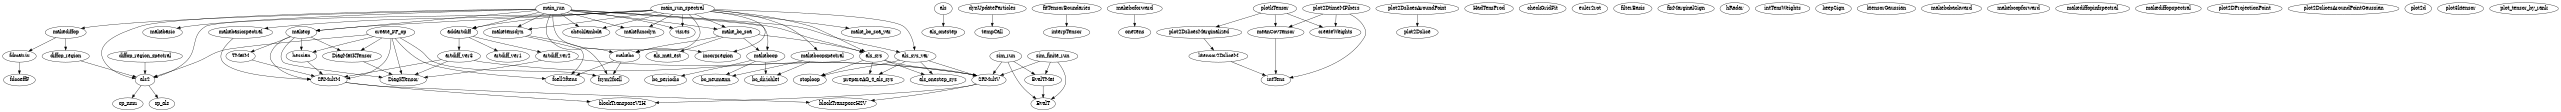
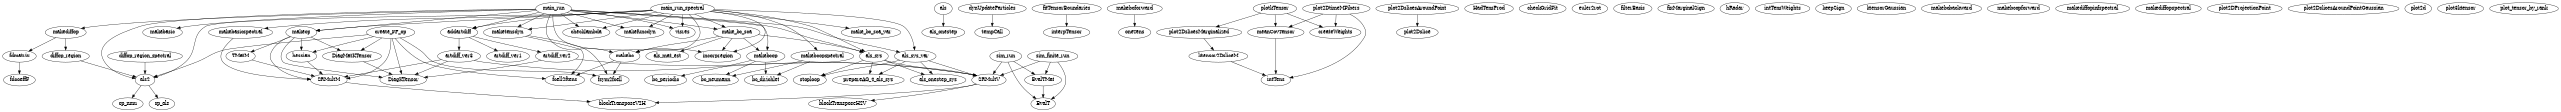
none -> (728, 43)
(576, 94) -> none
